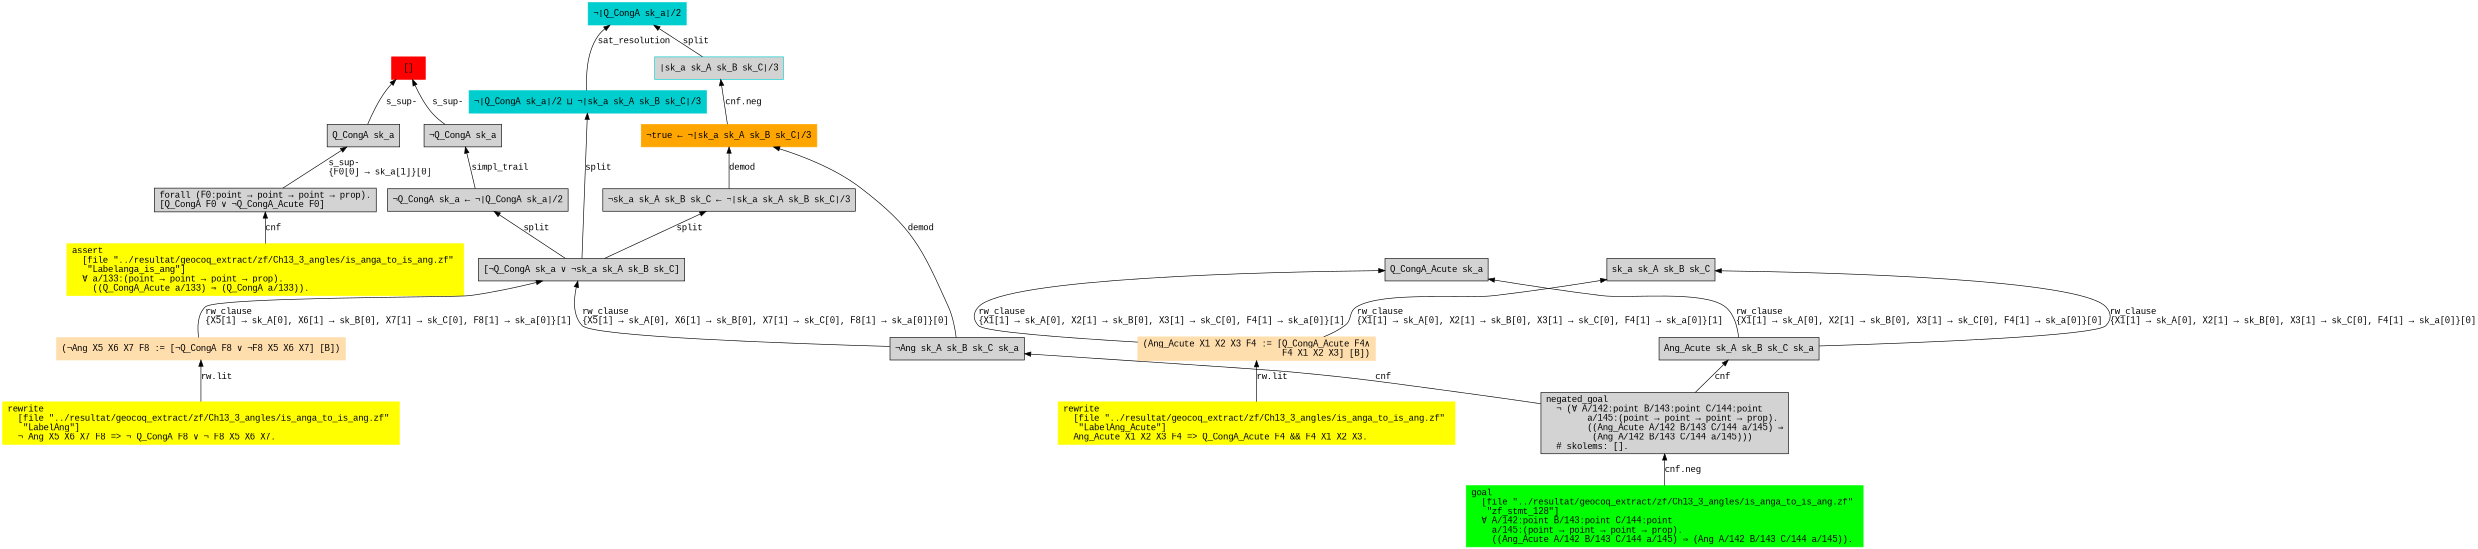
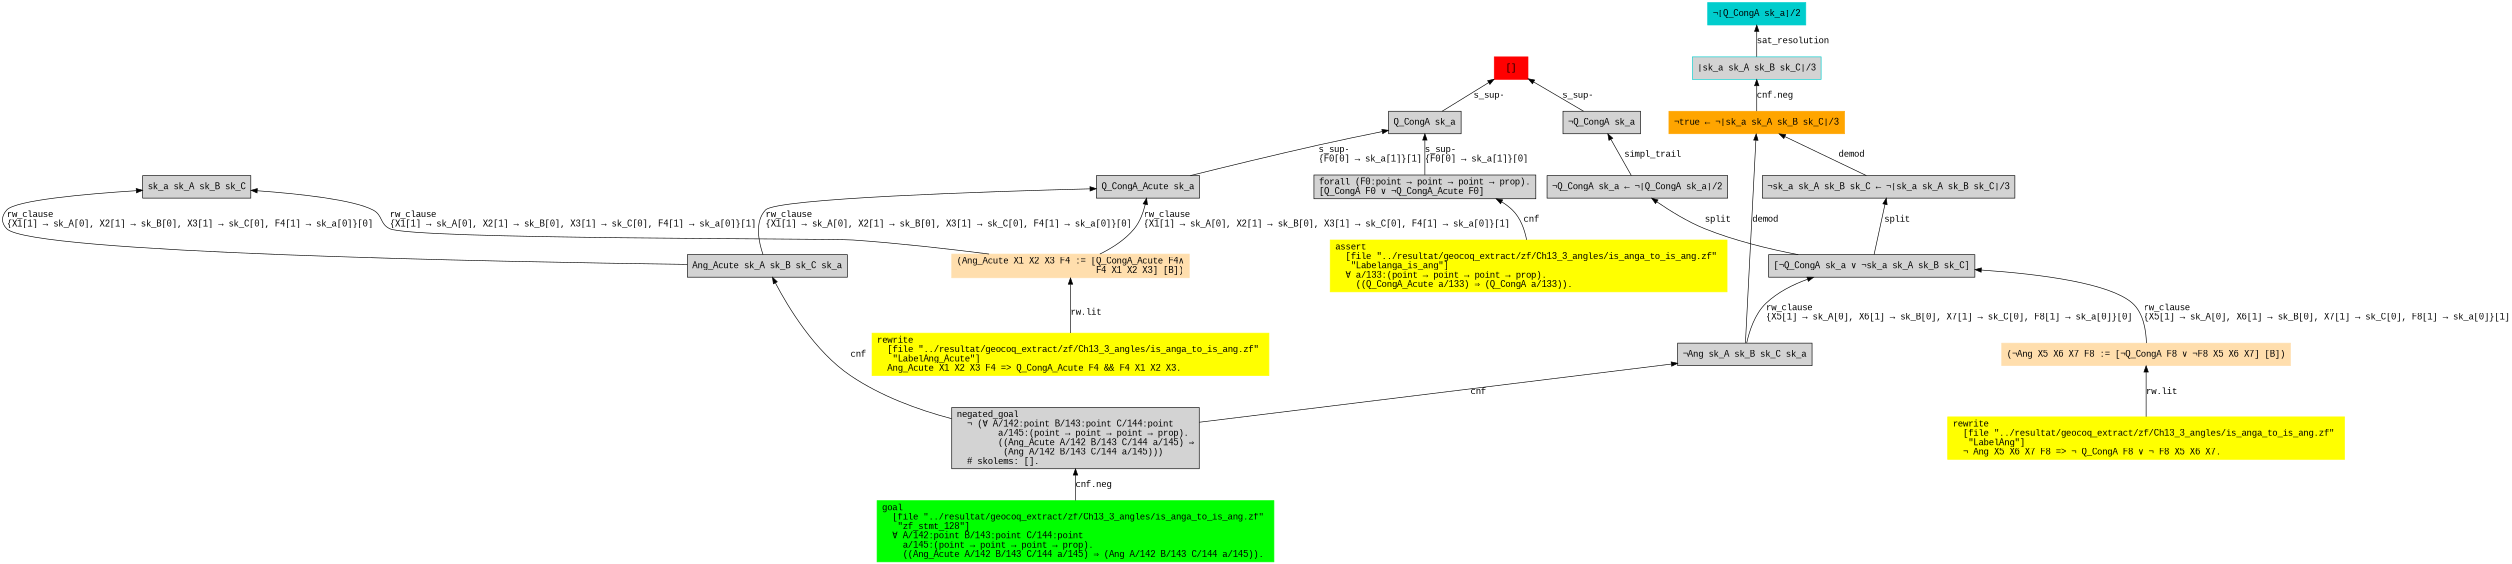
(696, 41) -> (1793, 41)
(588, 102) -> none
none -> (1286, 152)
